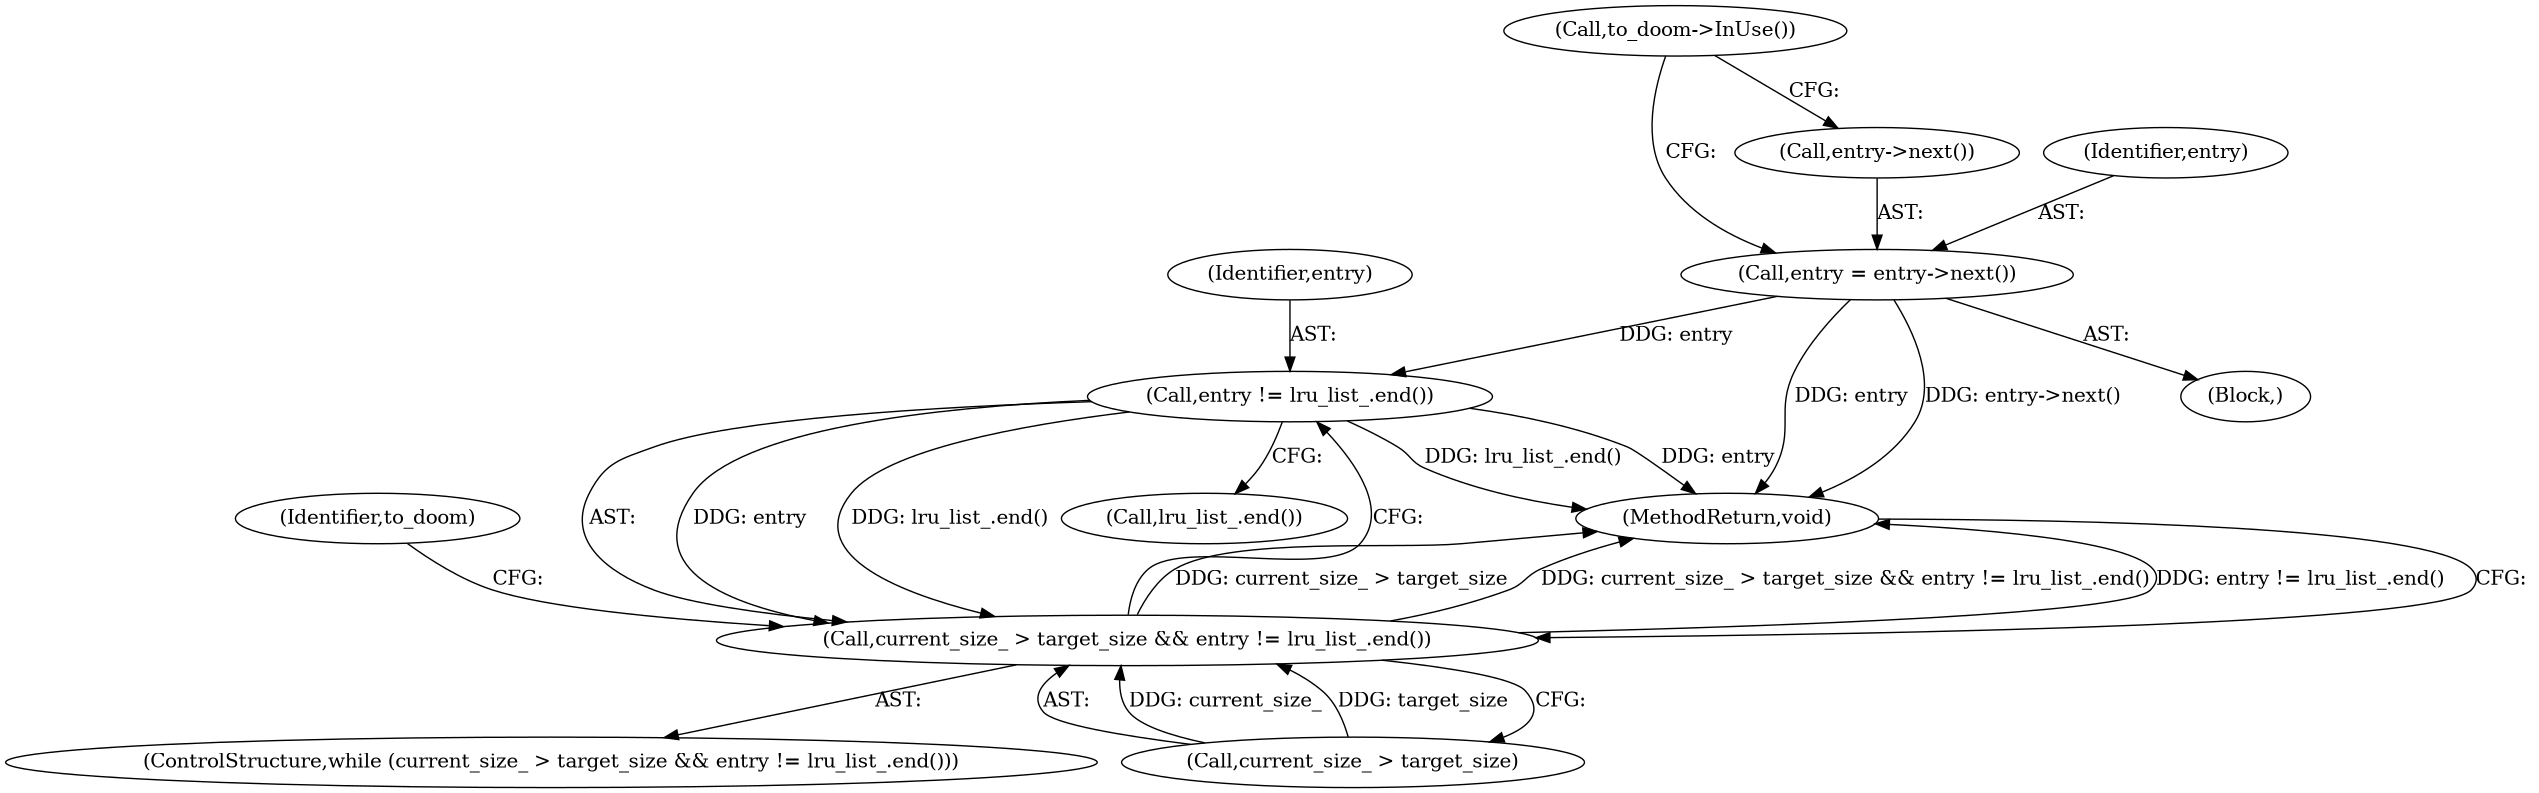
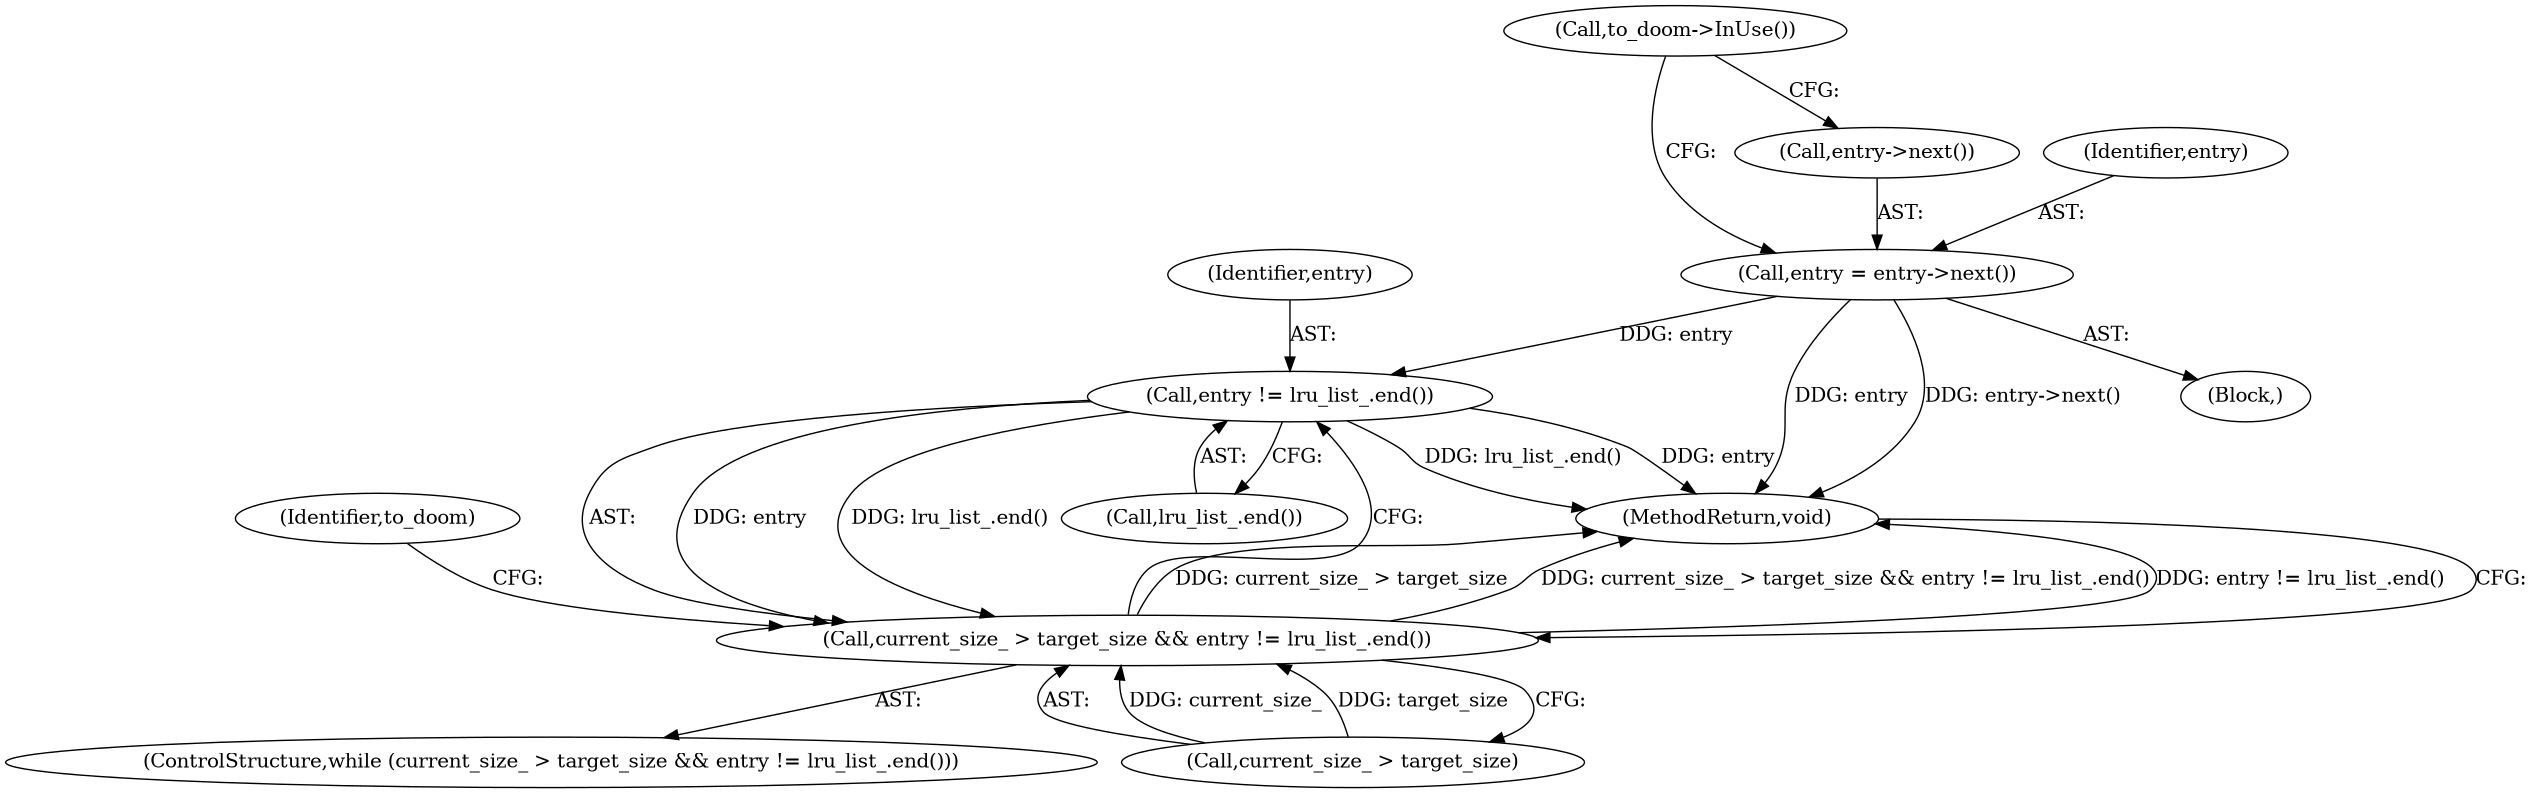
none -> (1196, 458)
